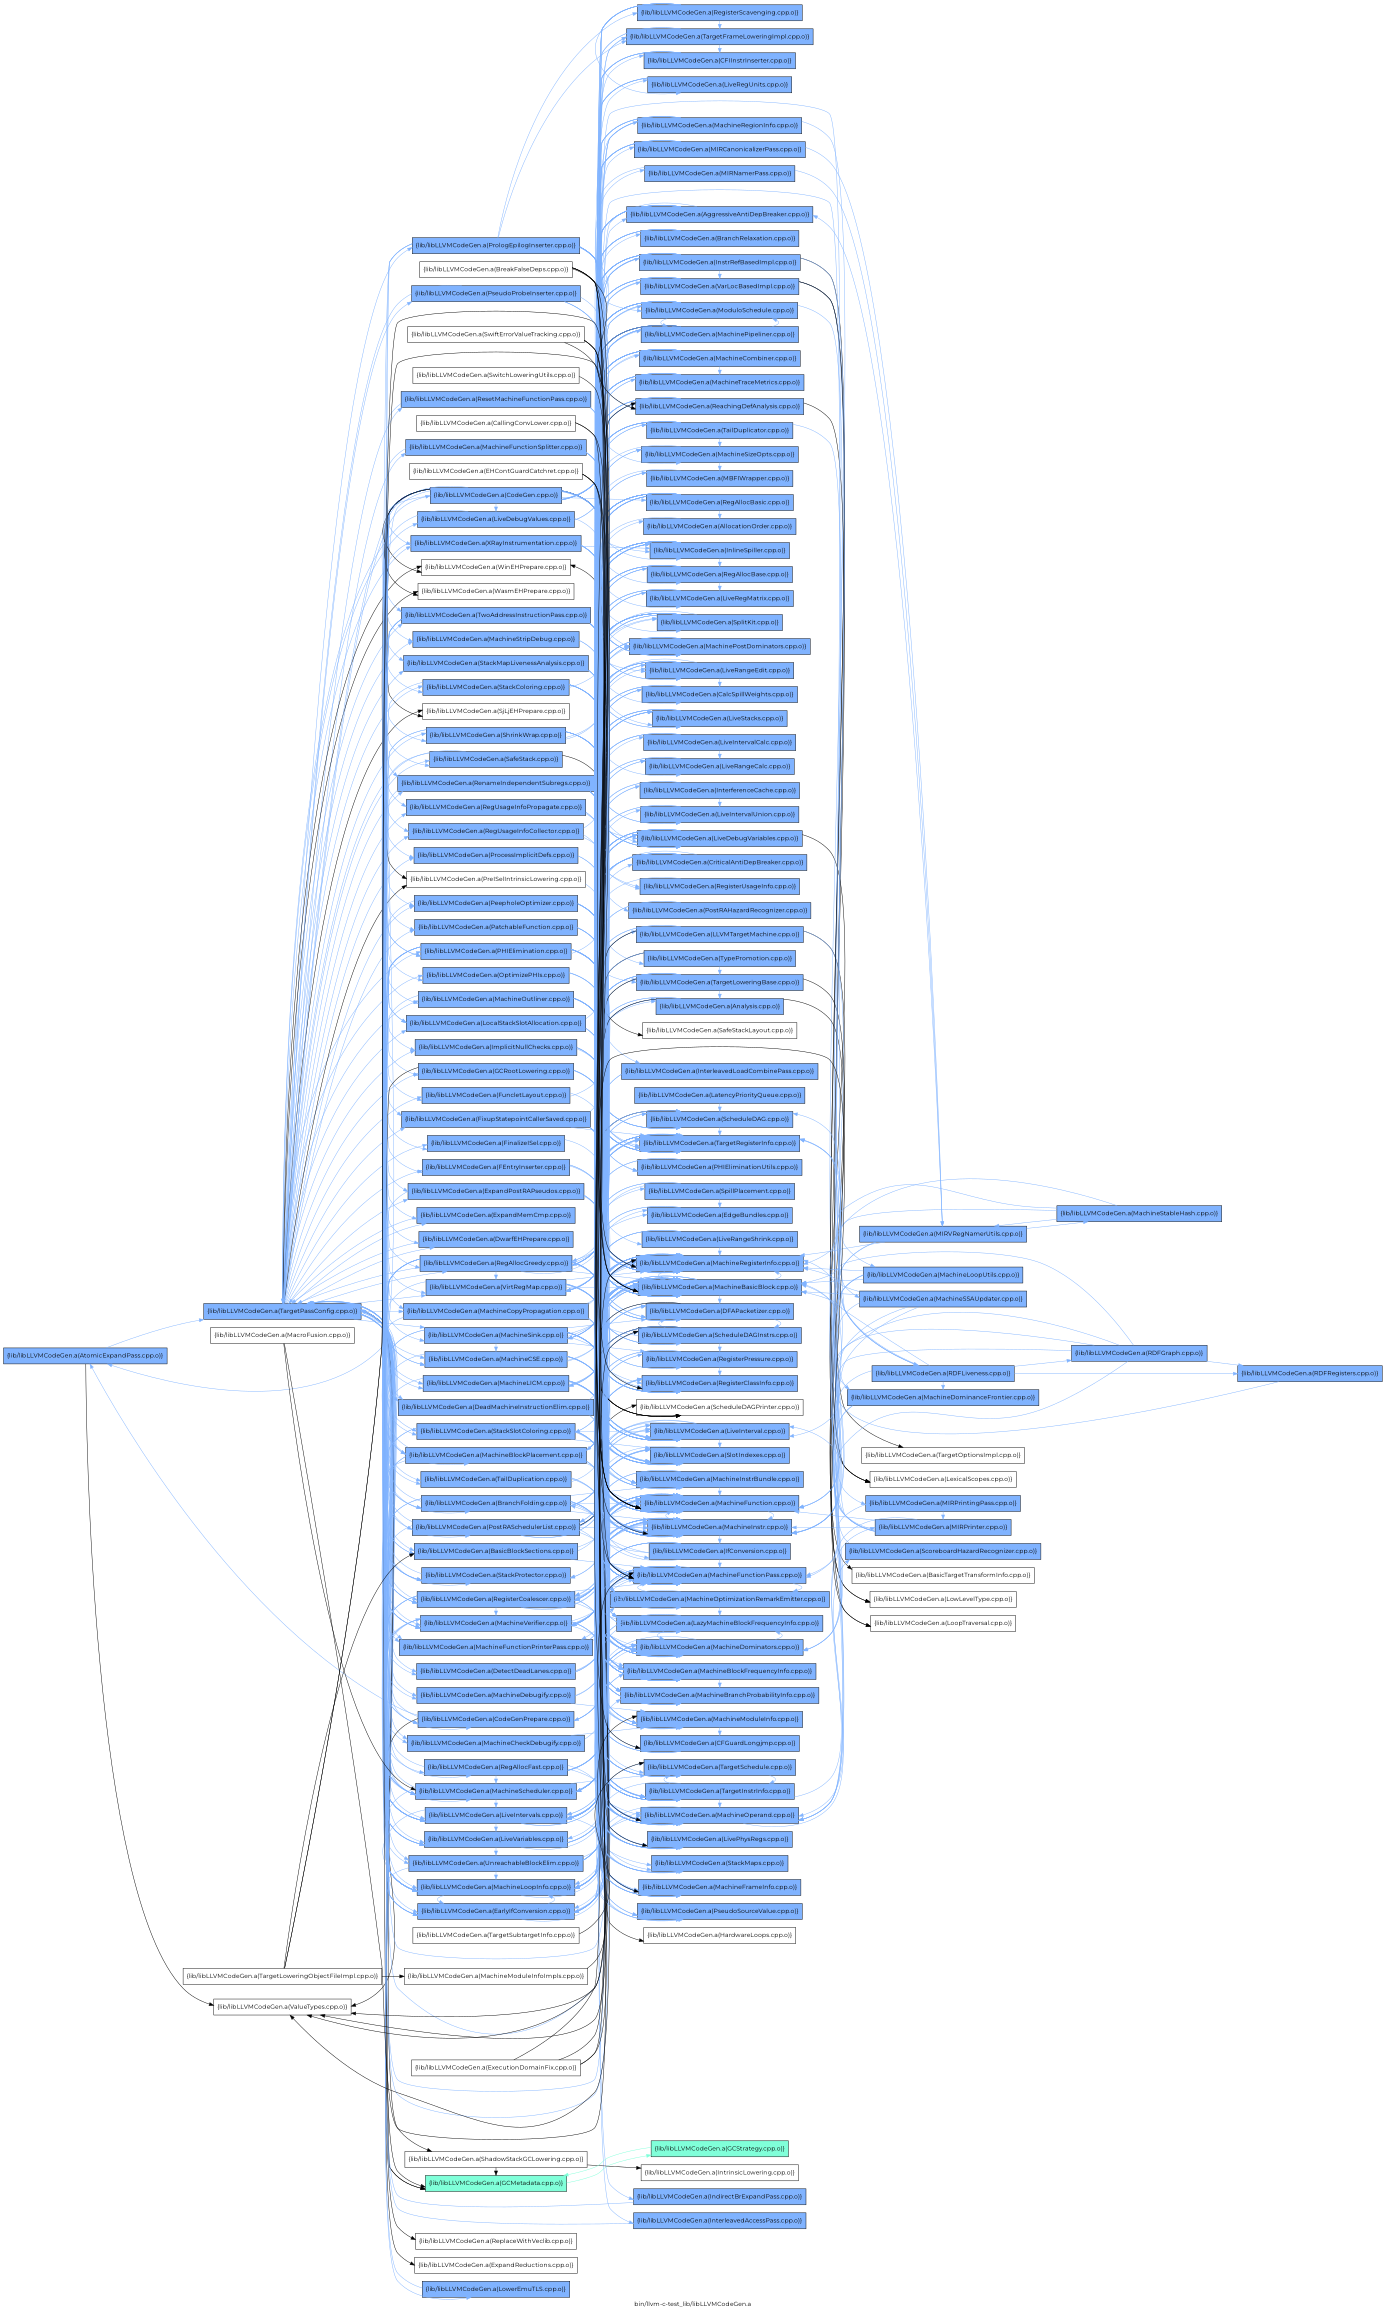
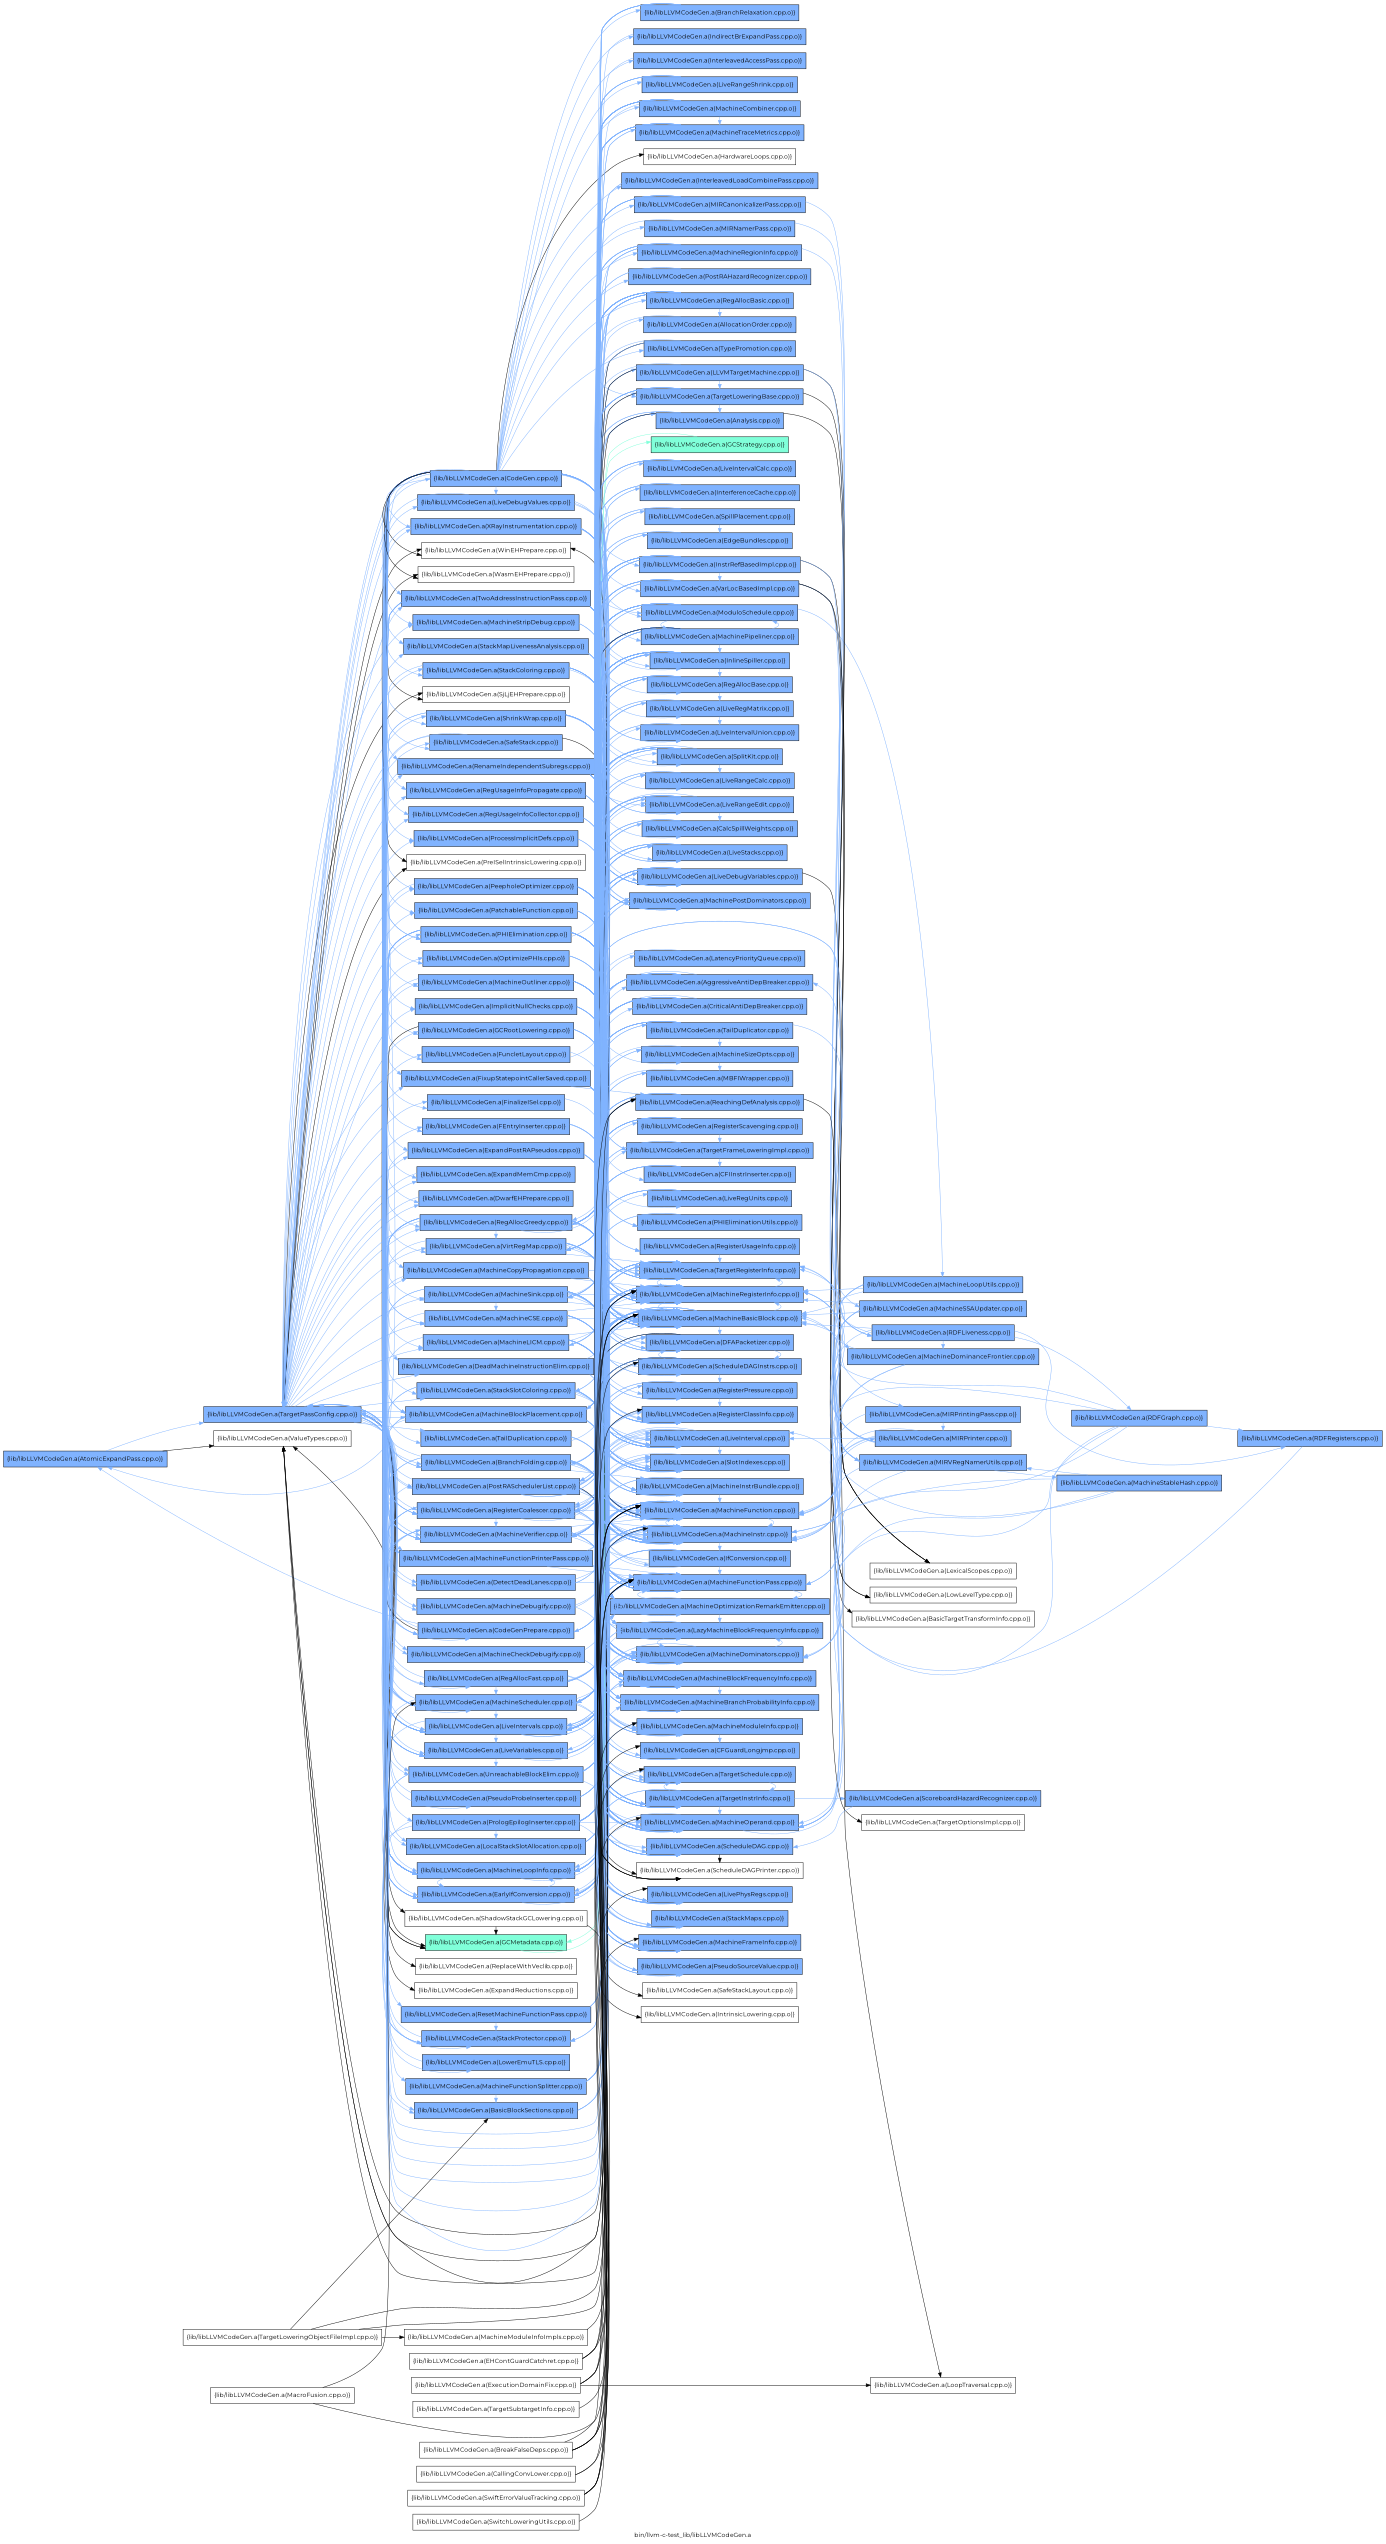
(602, 1178) -> (602, 1219)
(602, 1233) -> (602, 1236)
